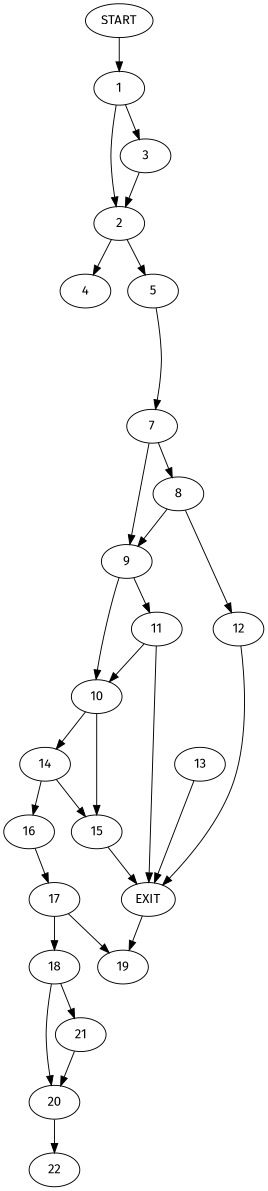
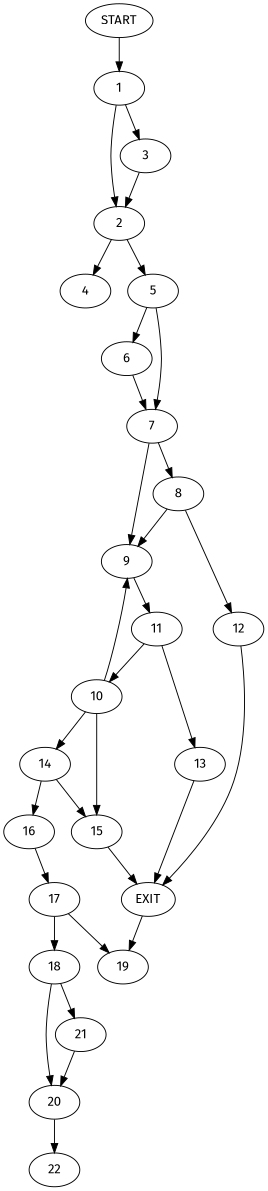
none -> (127, 359)
(107, 623) -> (117, 634)
(153, 759) -> (177, 692)
